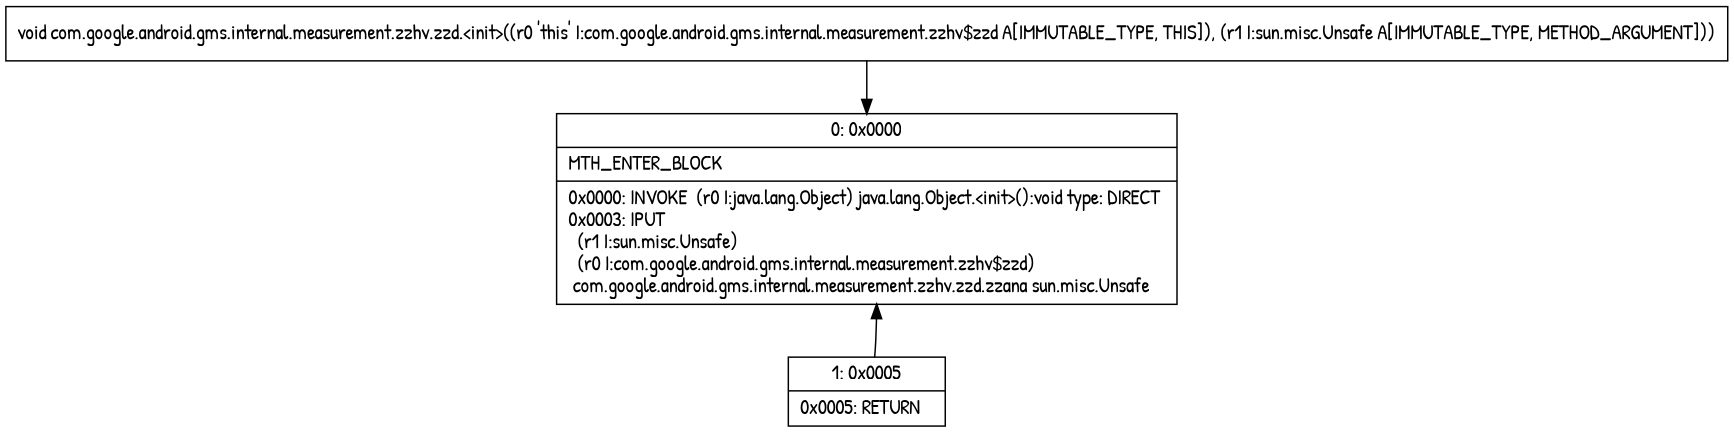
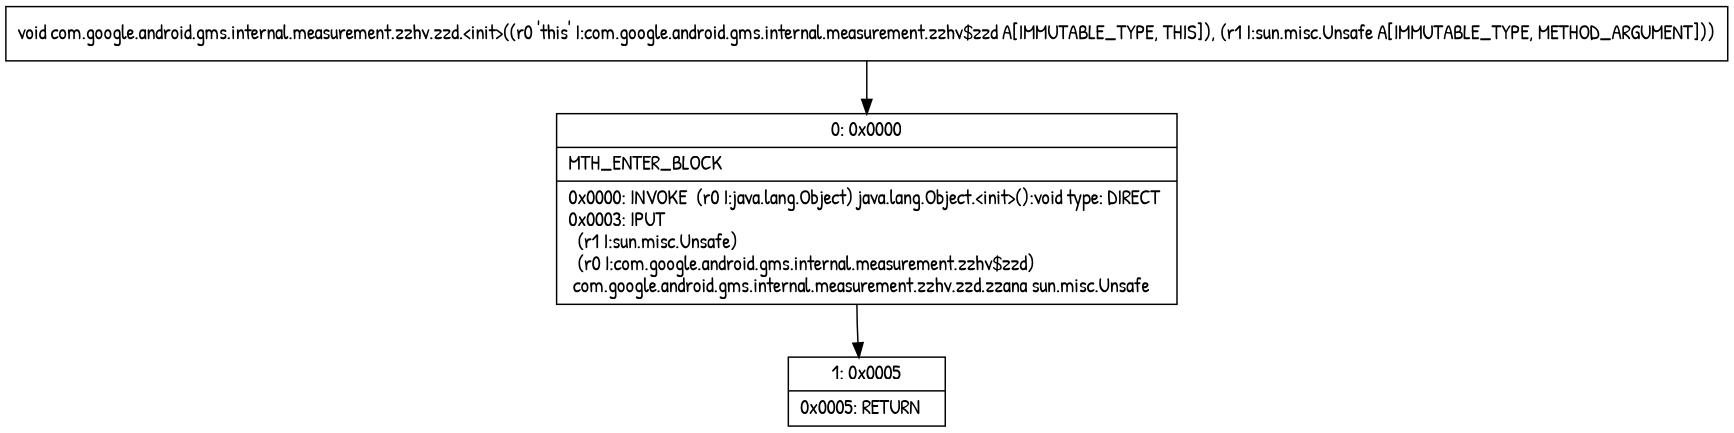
(876, 338) -> (857, 323)
